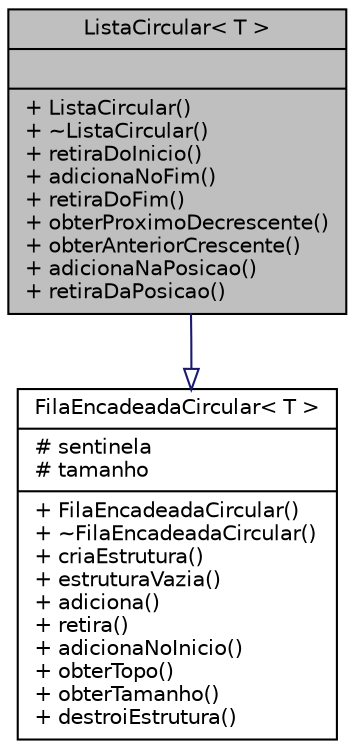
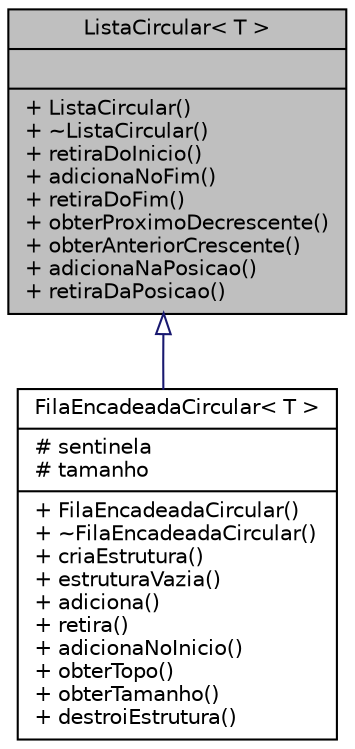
(191, 341) -> (163, 362)
